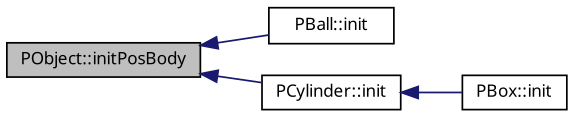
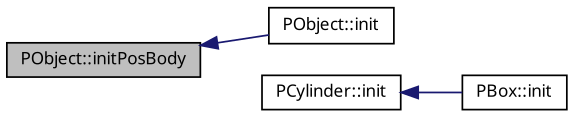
(331, 26) -> (331, 26)
(240, 79) -> none
